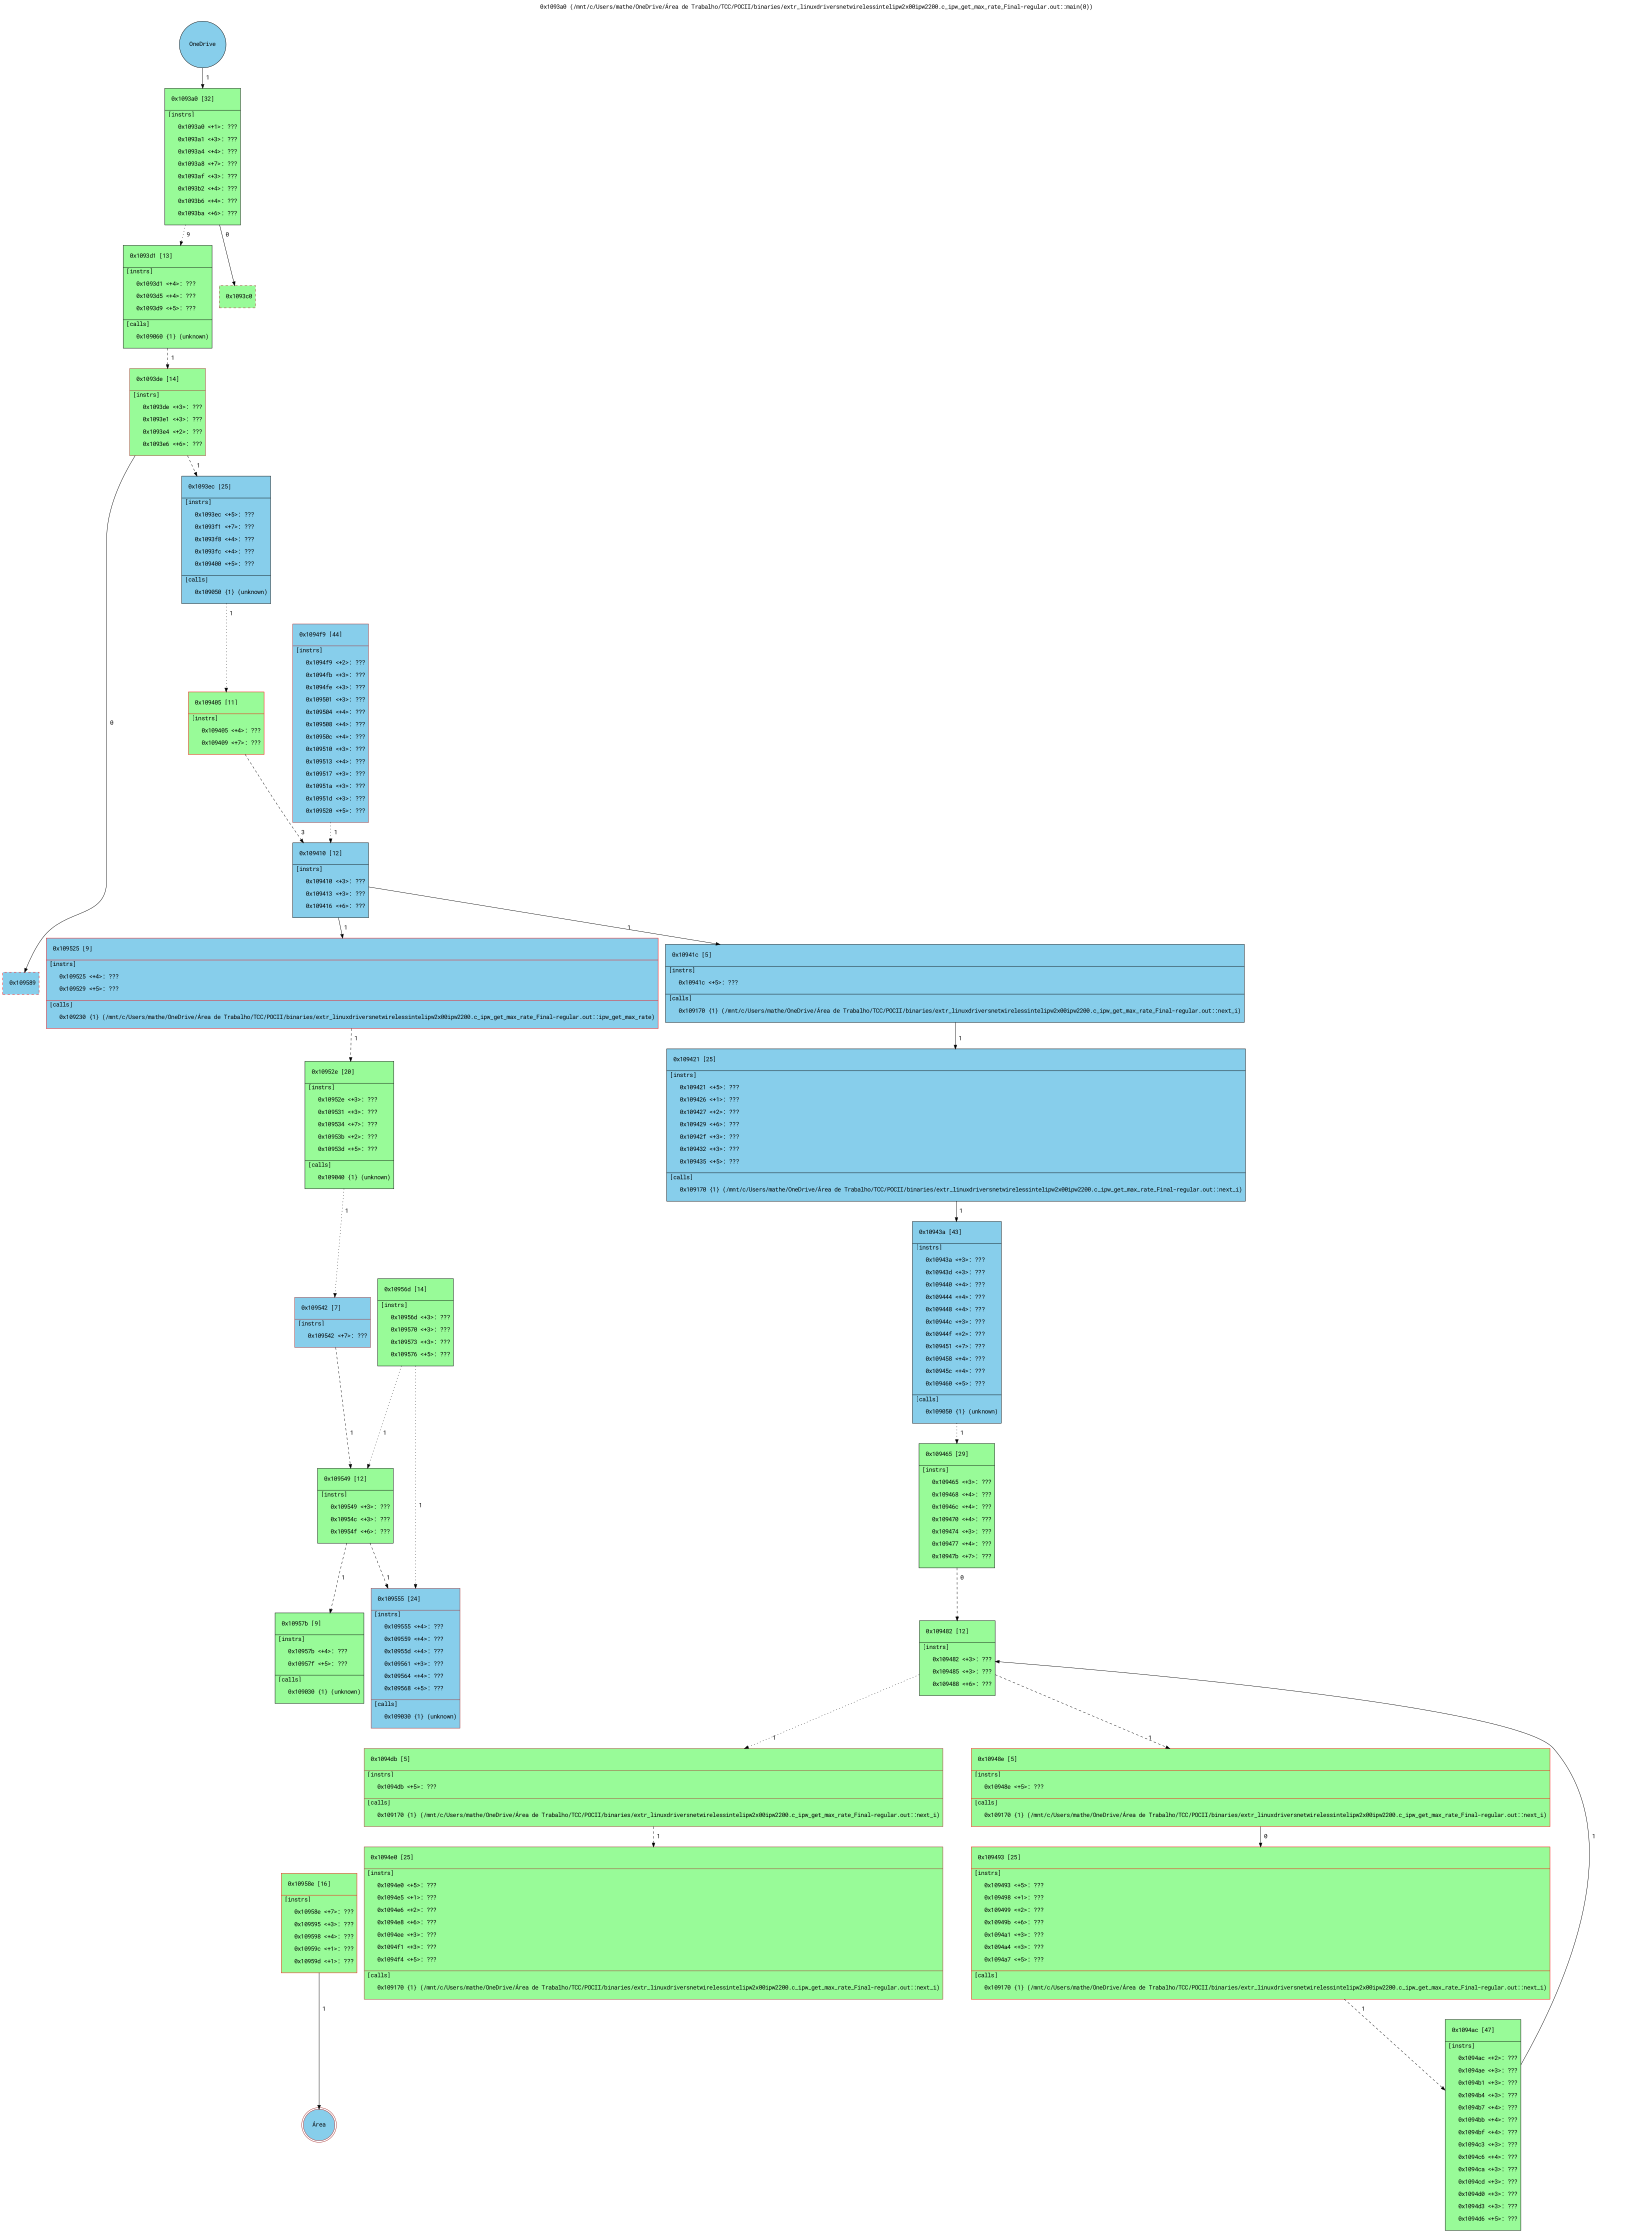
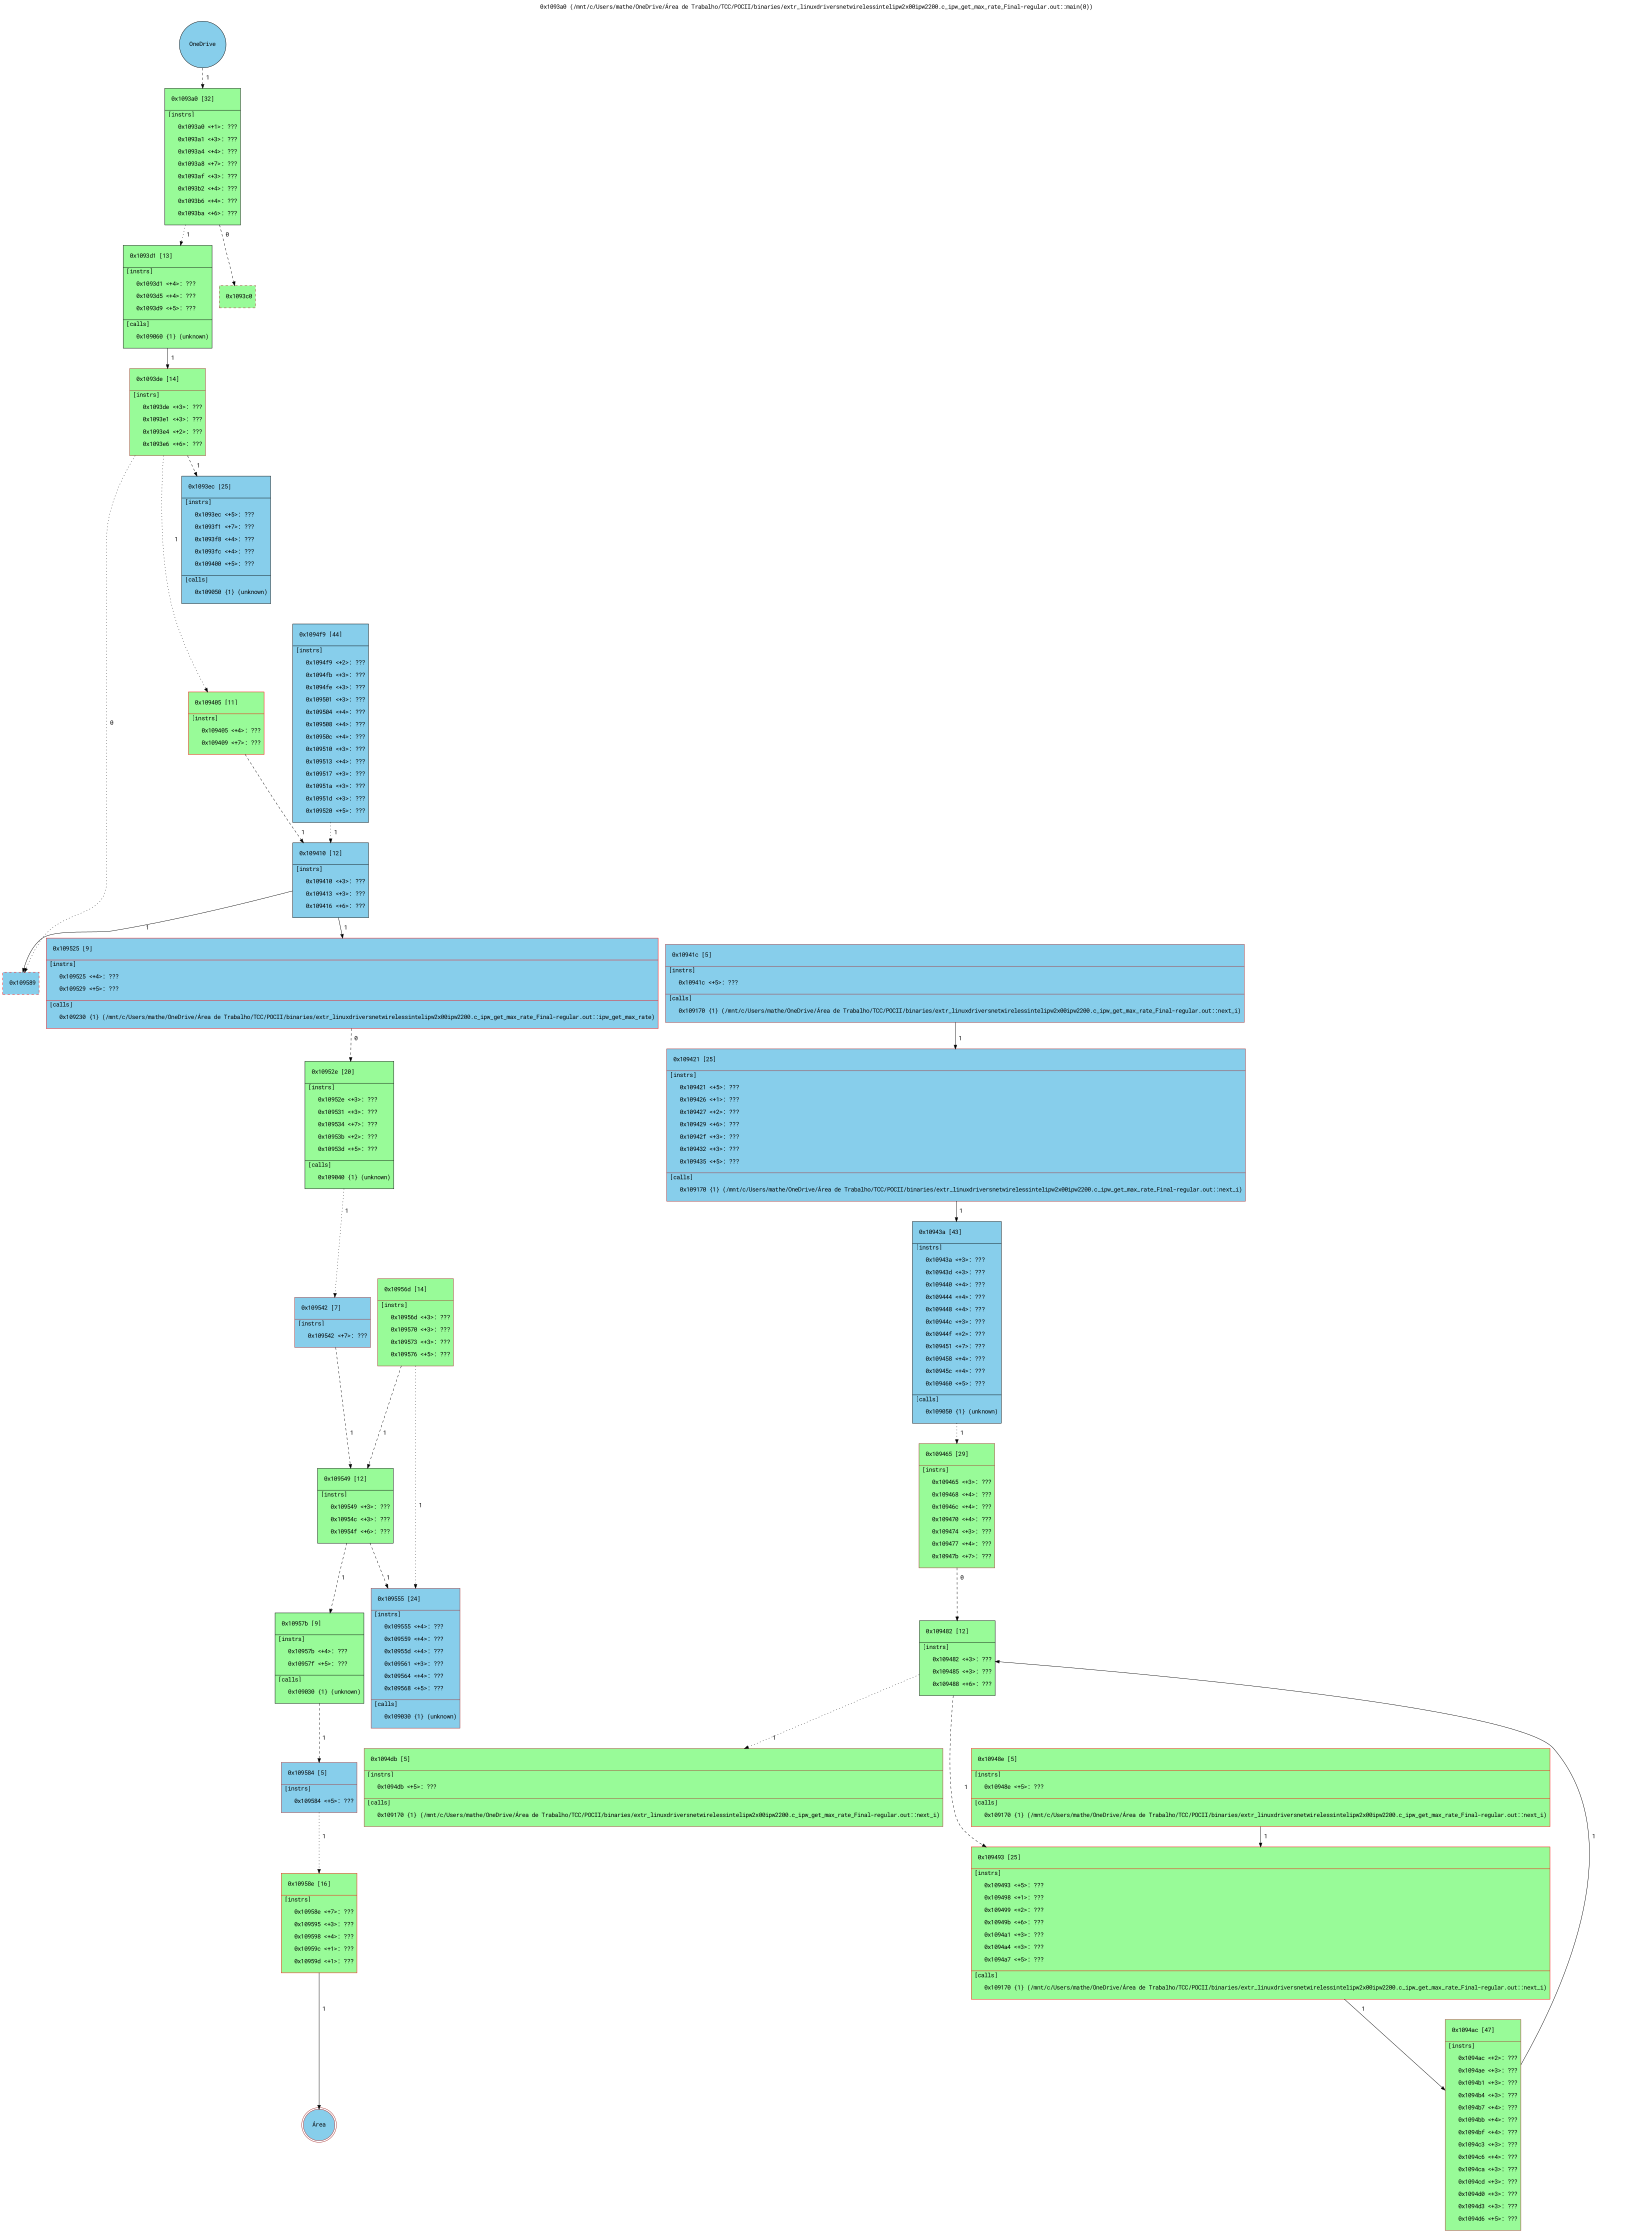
(203, 76) -> (203, 76)
(187, 235) -> (187, 235)
(227, 253) -> (227, 253)
(168, 356) -> (168, 356)
(226, 646) -> (166, 576)
(331, 723) -> (331, 723)
(107, 728) -> (107, 728)
(301, 833) -> (301, 833)
(542, 915) -> (151, 924)
(955, 983) -> (955, 983)
(354, 1039) -> (354, 1039)
(956, 1125) -> (956, 1125)
(416, 1322) -> (416, 1322)
(385, 1415) -> (385, 1415)
(957, 1506) -> (957, 1506)
(1081, 1711) -> (950, 1776)
none -> (319, 1788)
(1264, 1837) -> (1264, 1837)
(654, 1923) -> none
(1393, 2043) -> (1393, 2043)
(1483, 2125) -> (1483, 2125)
